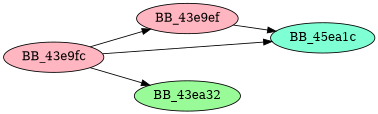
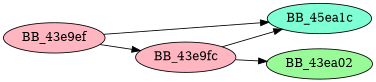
(116, 39) -> (116, 47)
(187, 96) -> (319, 64)
